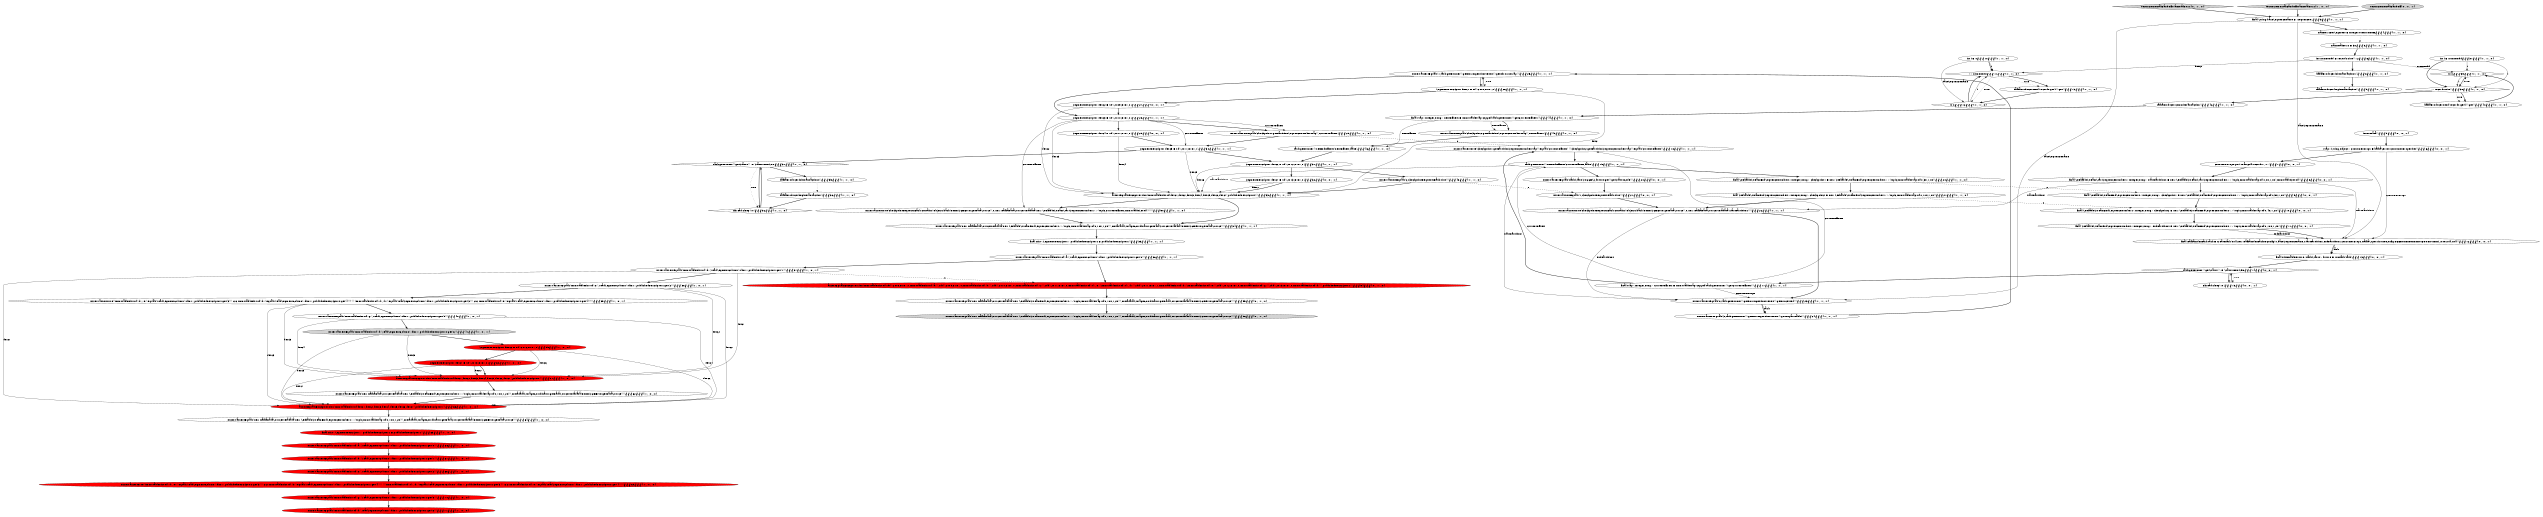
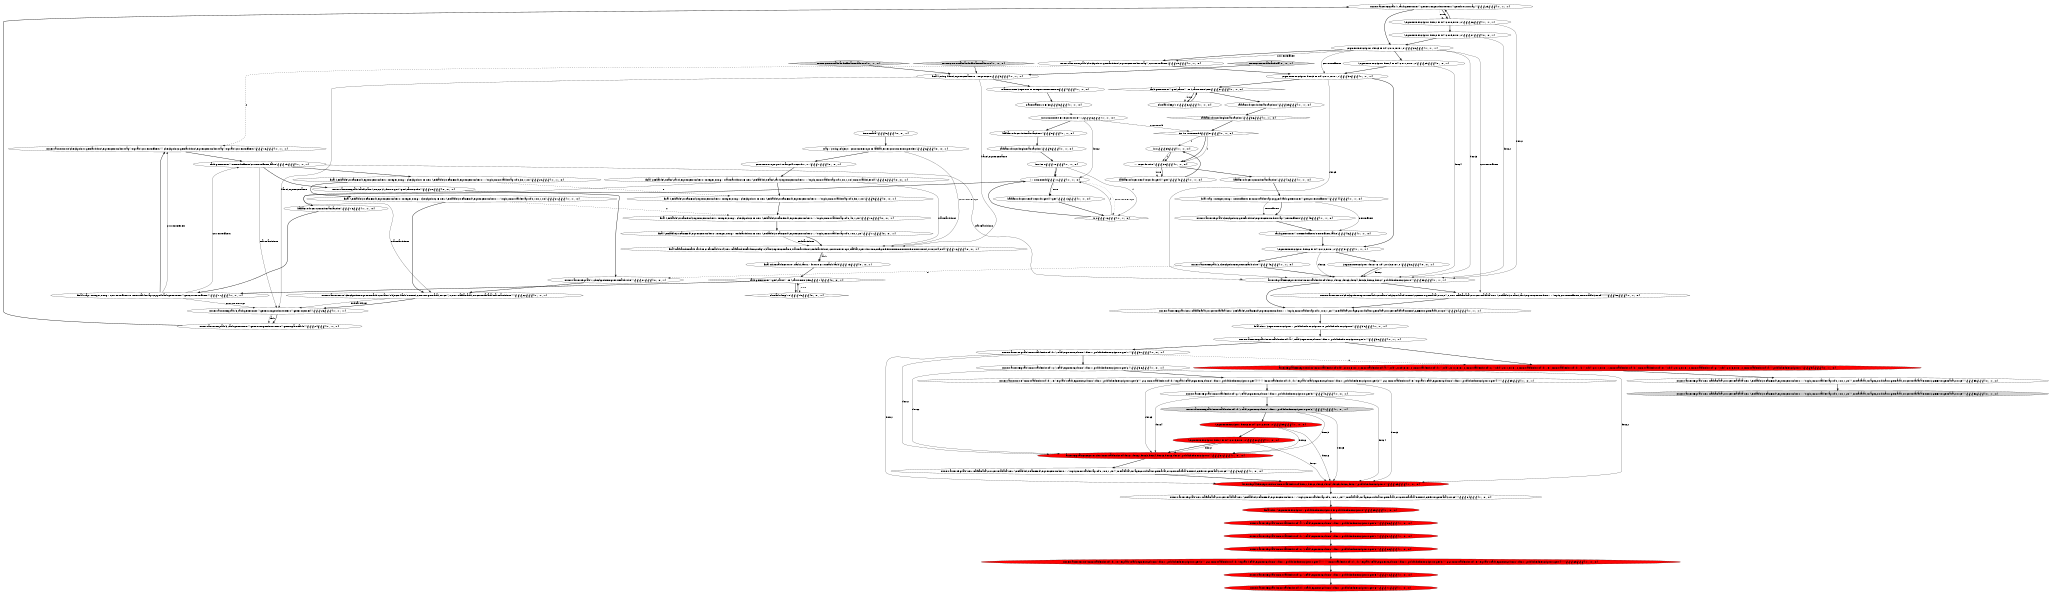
(2393, 7) -> (1271, 63)
(2361, 38) -> (1049, 96)
(2356, 51) -> (1065, 111)
(2467, 58) -> (1206, 133)
(2412, 67) -> (1144, 126)
(1994, 74) -> (1055, 180)
(2467, 74) -> (1172, 149)
(1956, 82) -> (1133, 189)
(2463, 83) -> none
(1987, 89) -> (1125, 199)
(2458, 89) -> (1161, 164)
none -> (1046, 156)
(817, 187) -> (1257, 111)
(817, 195) -> (1238, 118)
(789, 203) -> (1223, 125)
none -> (336, 209)
(760, 211) -> (1185, 105)
(2230, 286) -> (797, 295)
